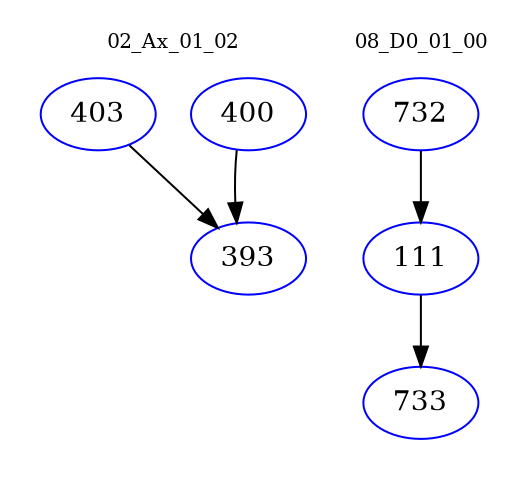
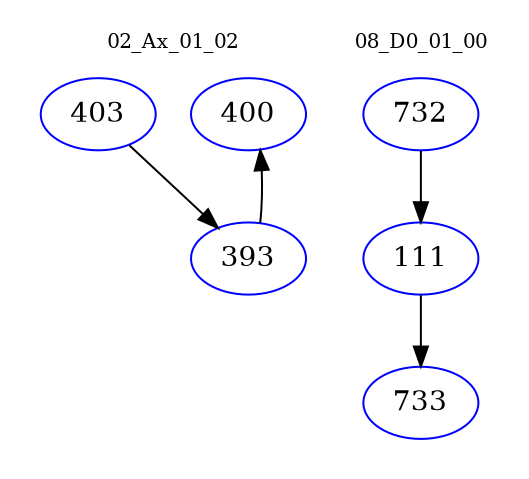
(235, 176) -> (262, 197)
